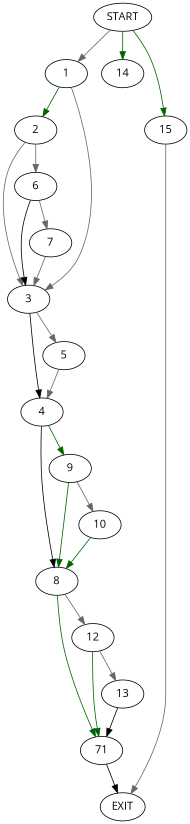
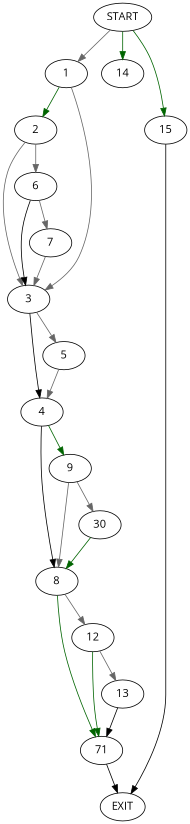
(166, 469) -> (166, 469)
(64, 521) -> (64, 521)
(100, 525) -> (100, 525)
